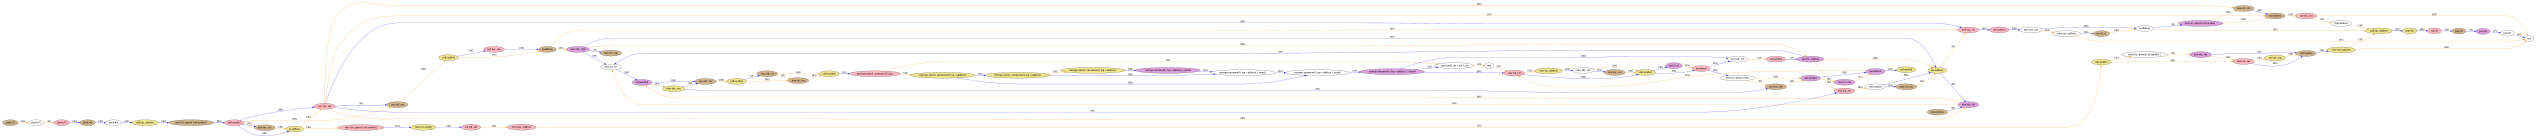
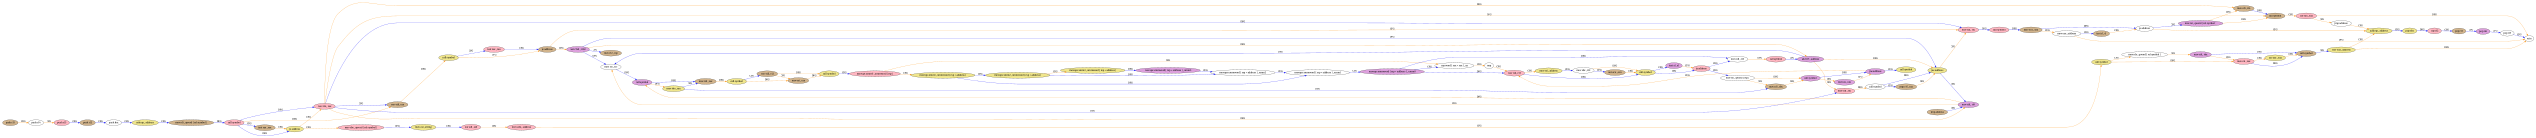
(2031, 30) -> (2031, 30)
